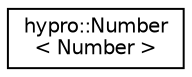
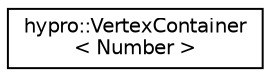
(96, 39) -> (135, 39)
